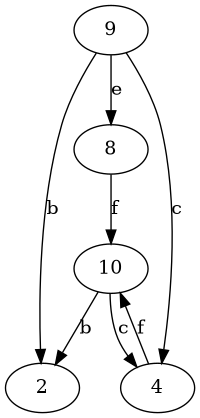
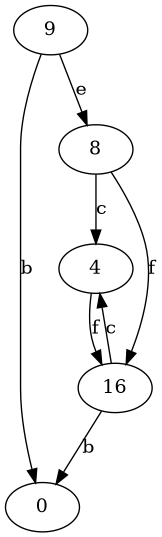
(171, 197) -> (96, 202)
(111, 269) -> (115, 388)
(42, 388) -> (42, 507)
